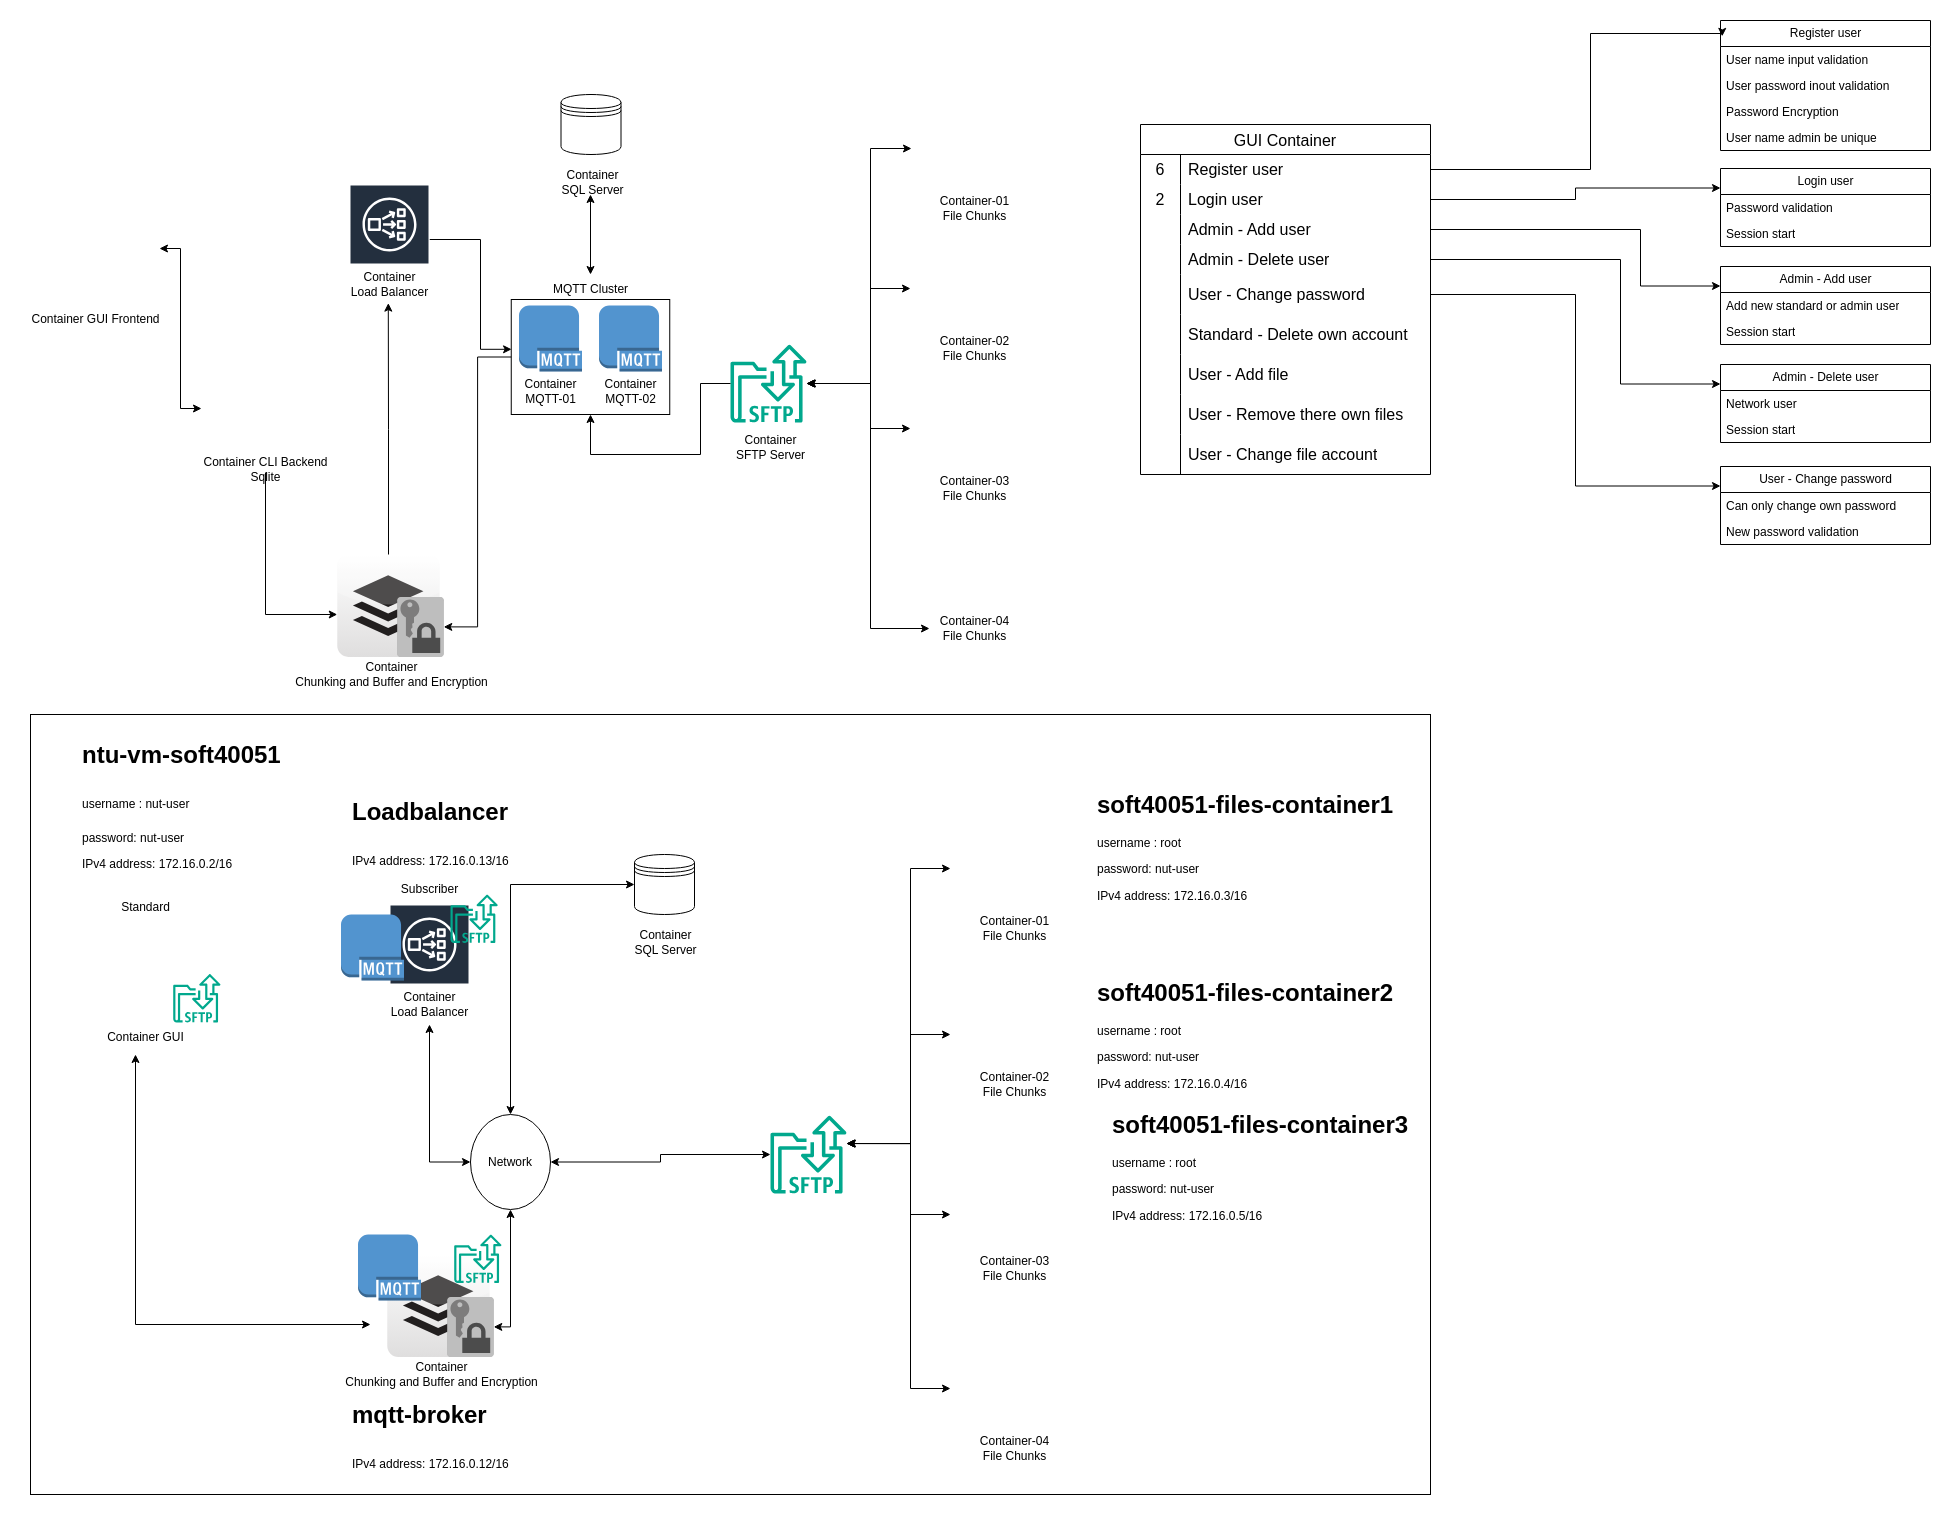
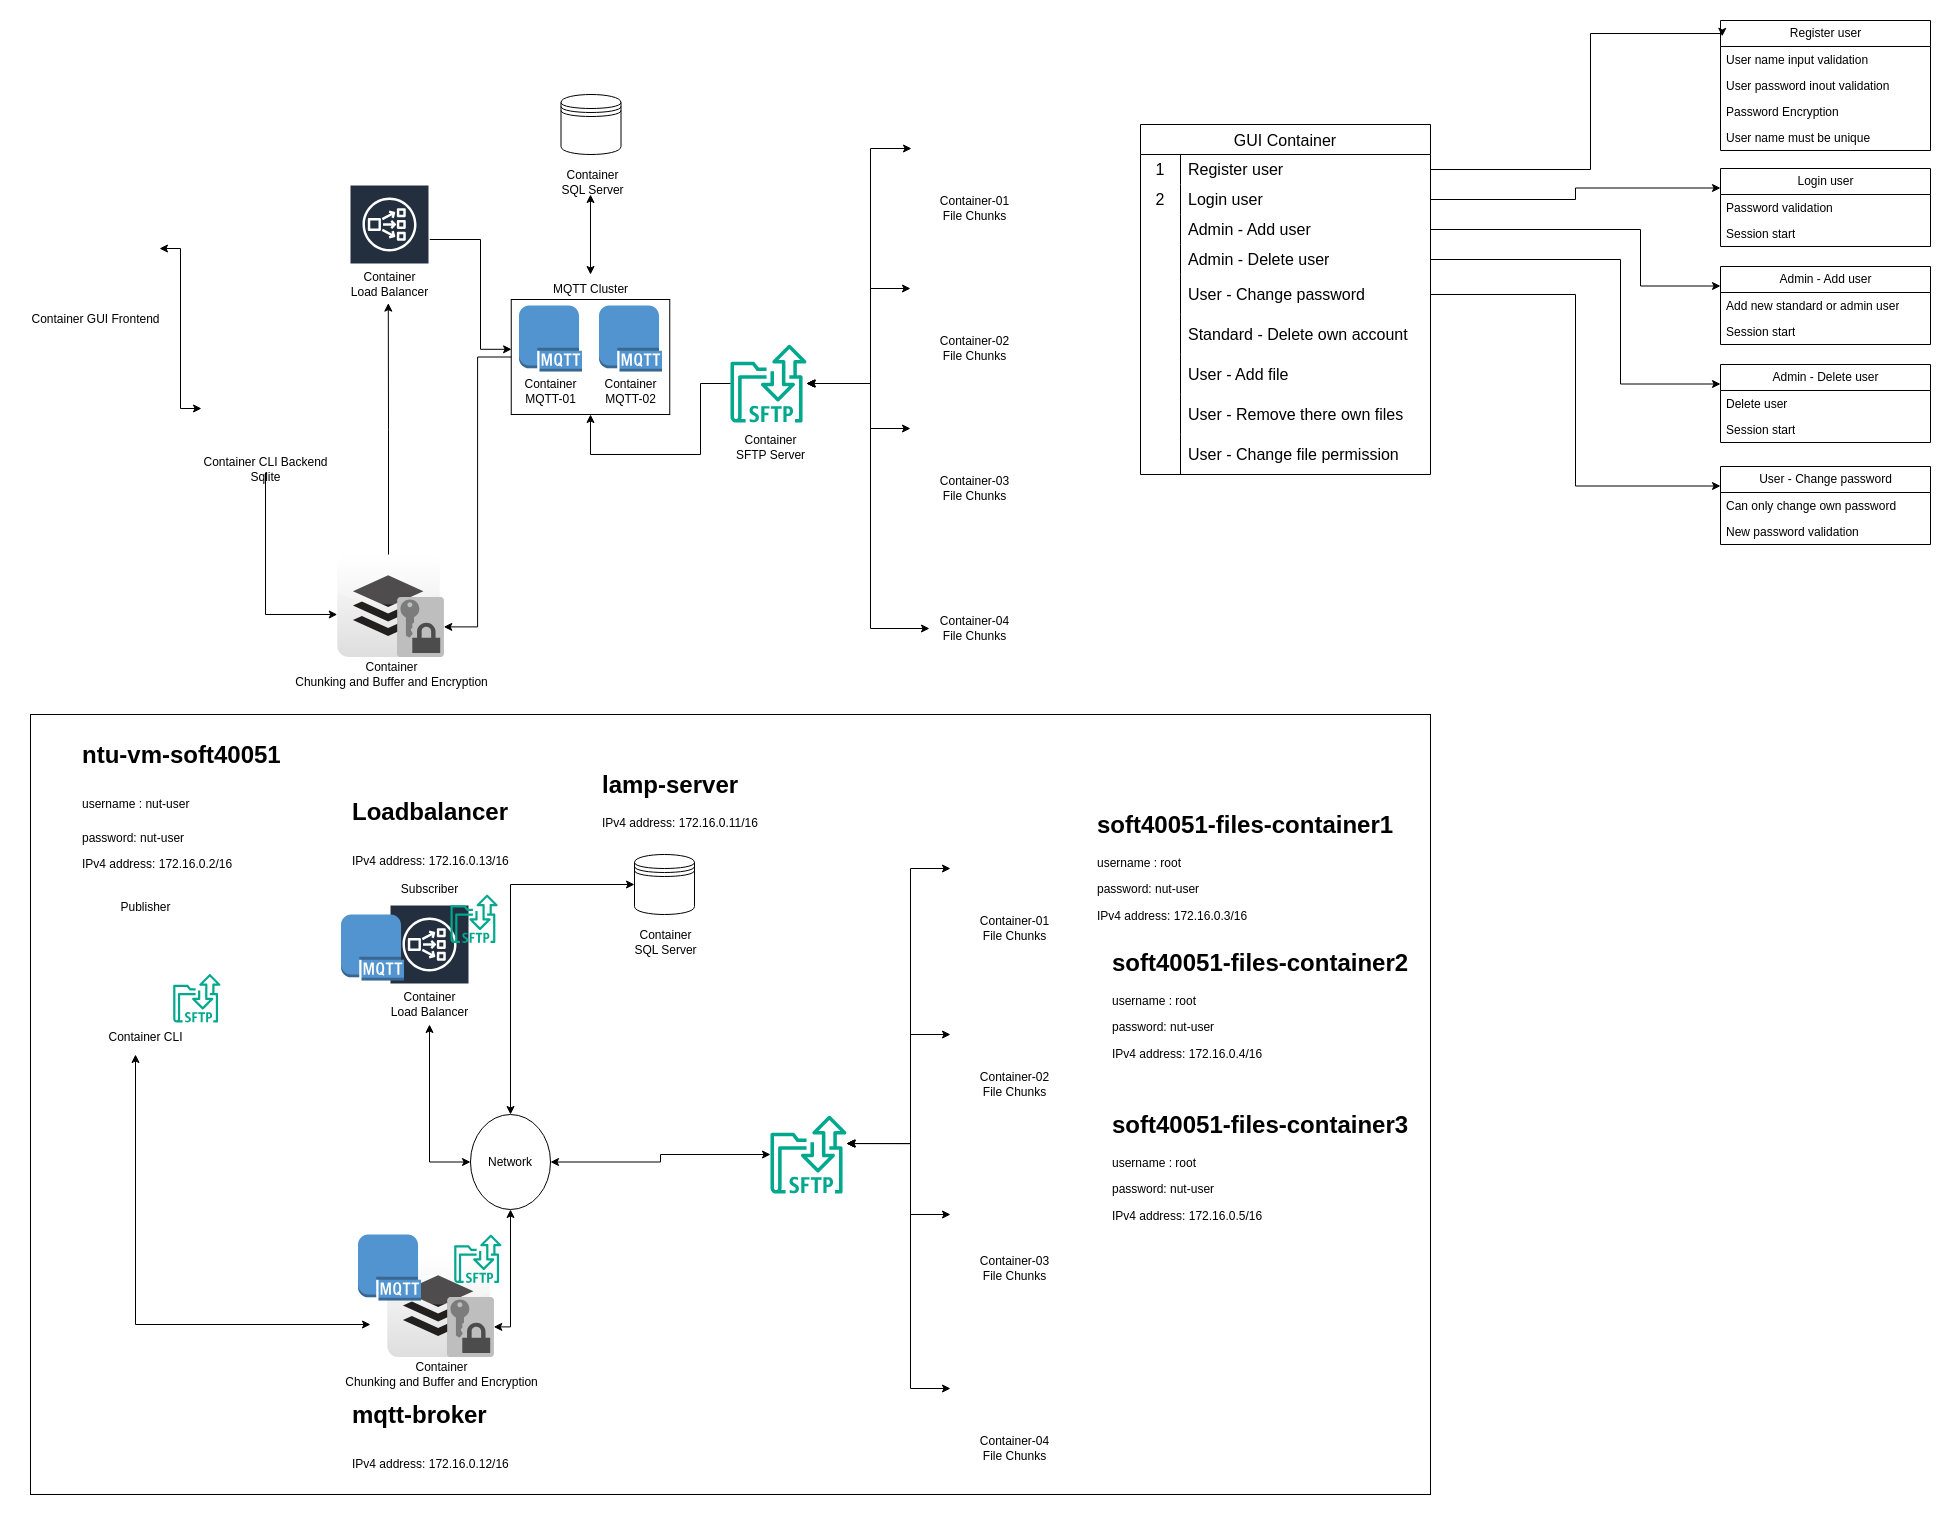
(1801, 139) -> (1799, 139)
(1161, 170) -> (1161, 170)
(1765, 405) -> (1760, 405)
(1293, 455) -> (1302, 455)
none -> (686, 800)
(1248, 845) -> (1248, 865)
(146, 908) -> (146, 908)
(1248, 1033) -> (1263, 1003)
(146, 1038) -> (146, 1038)
